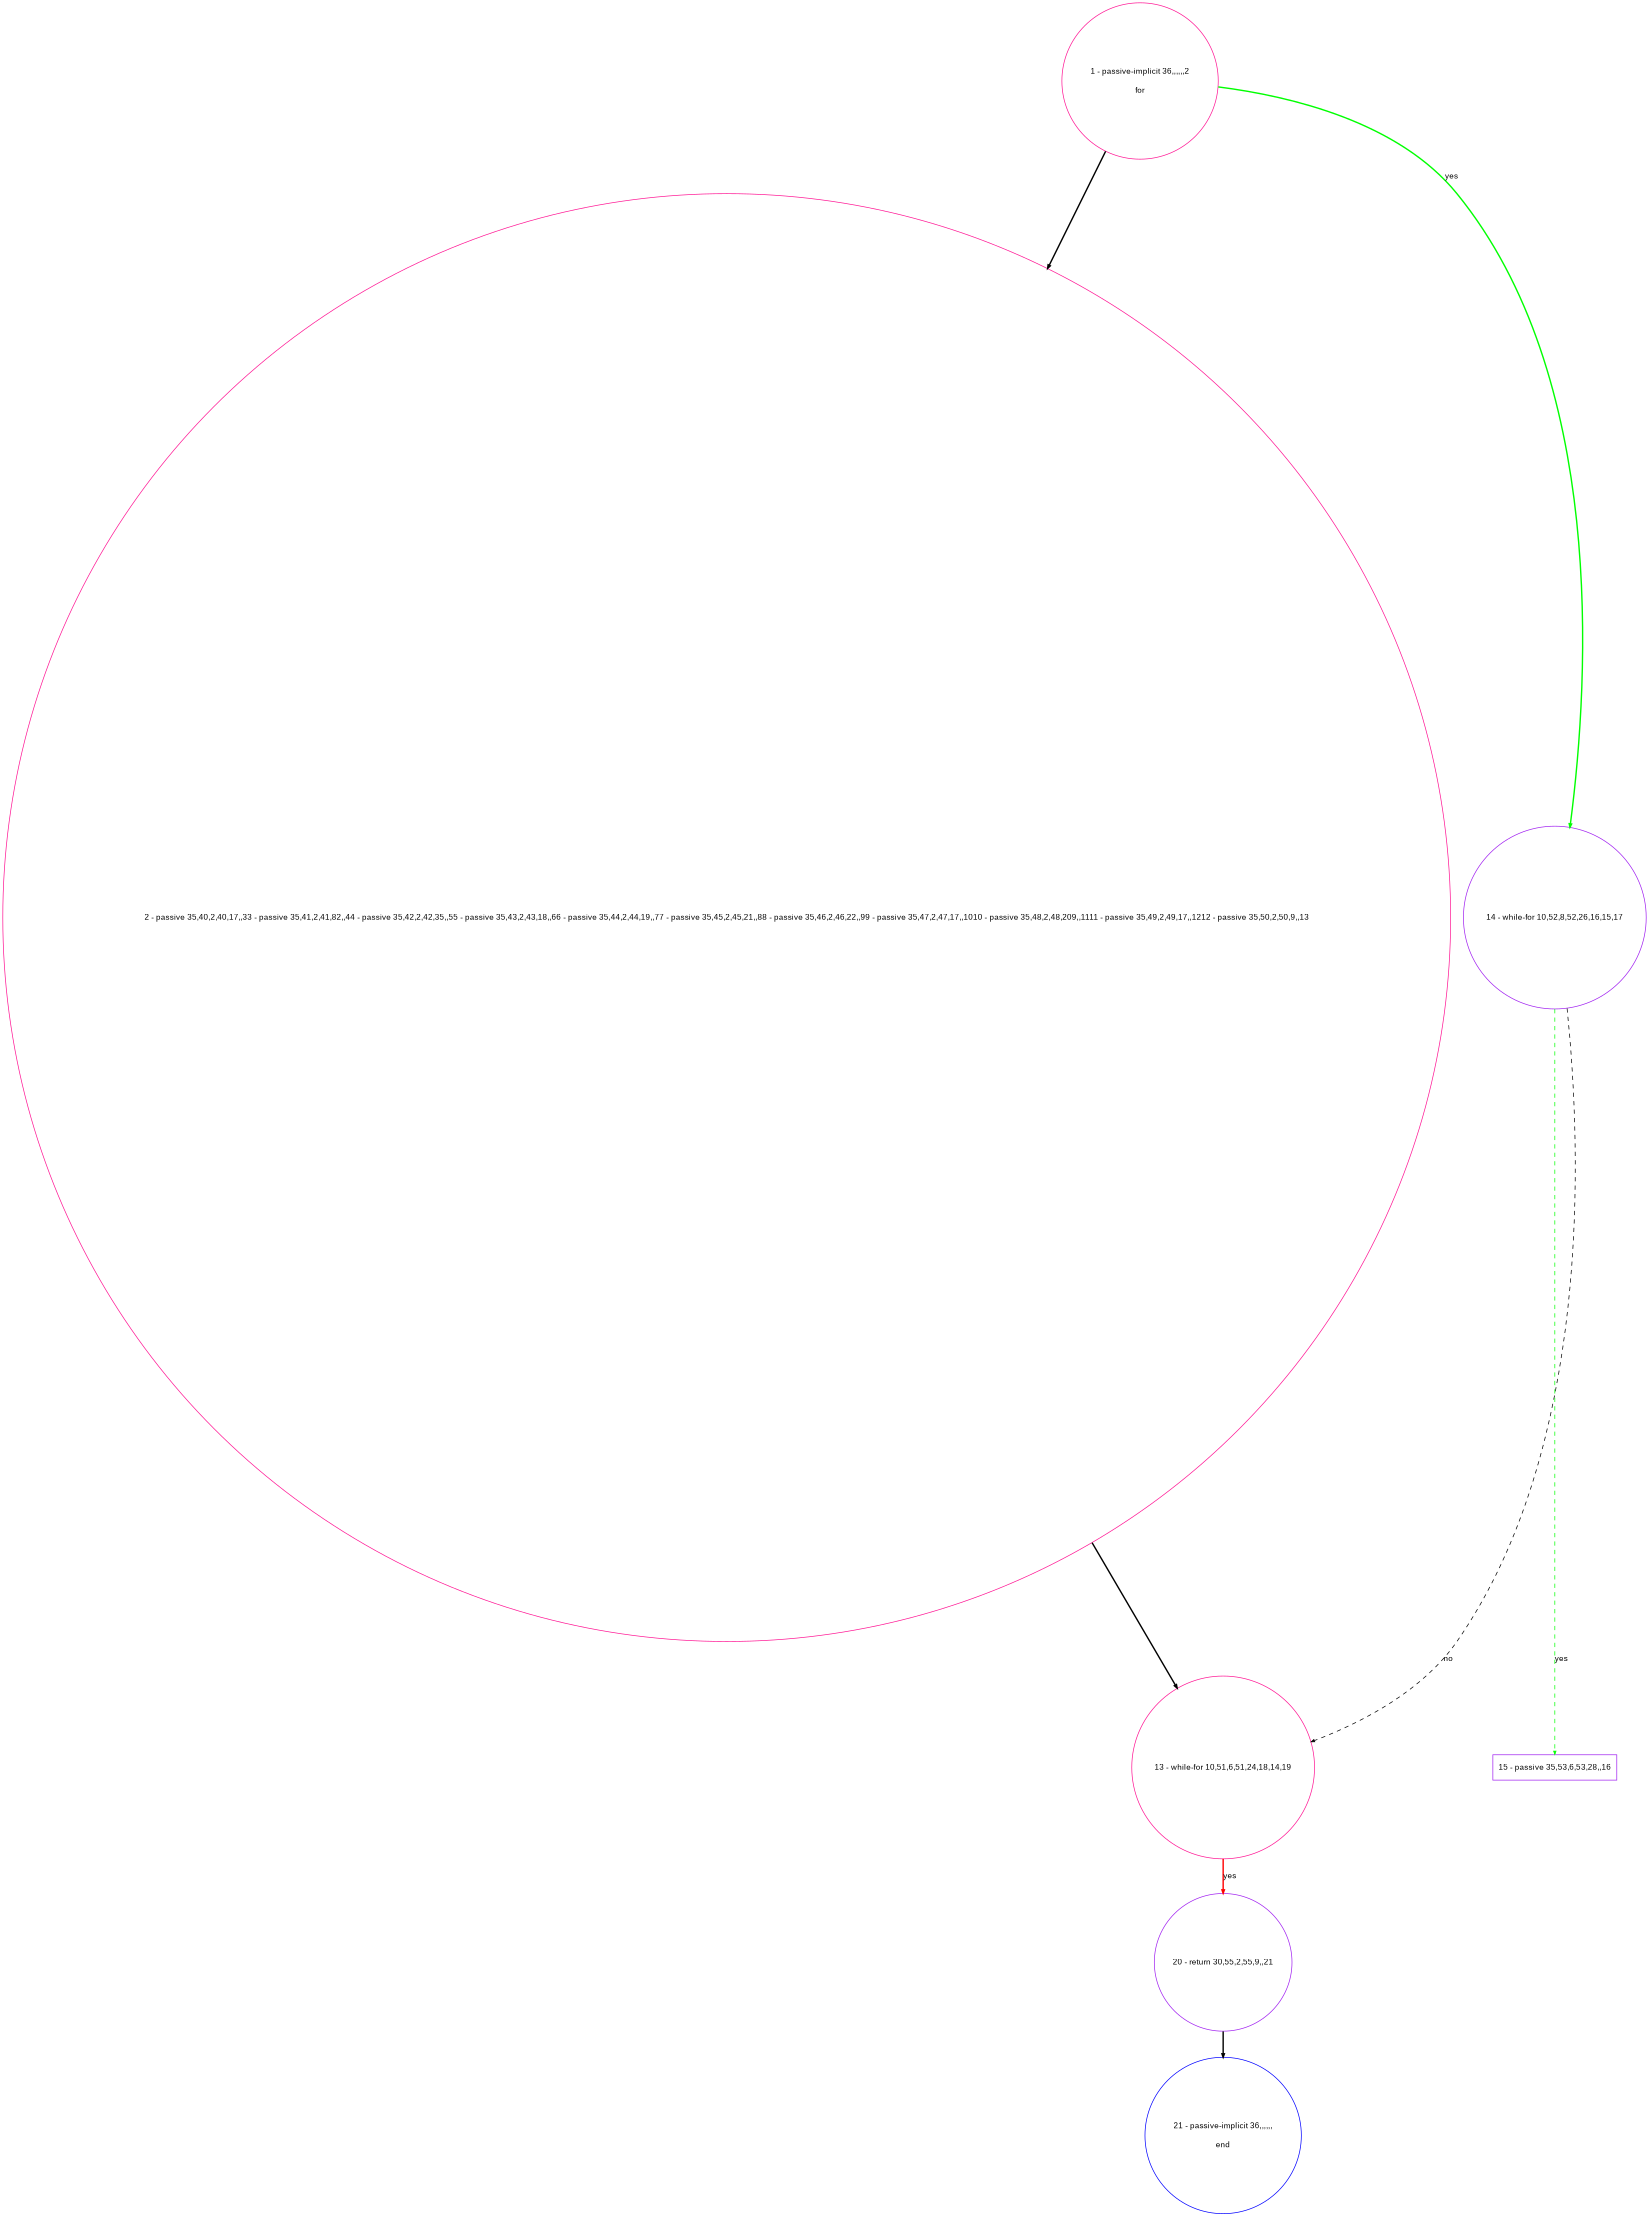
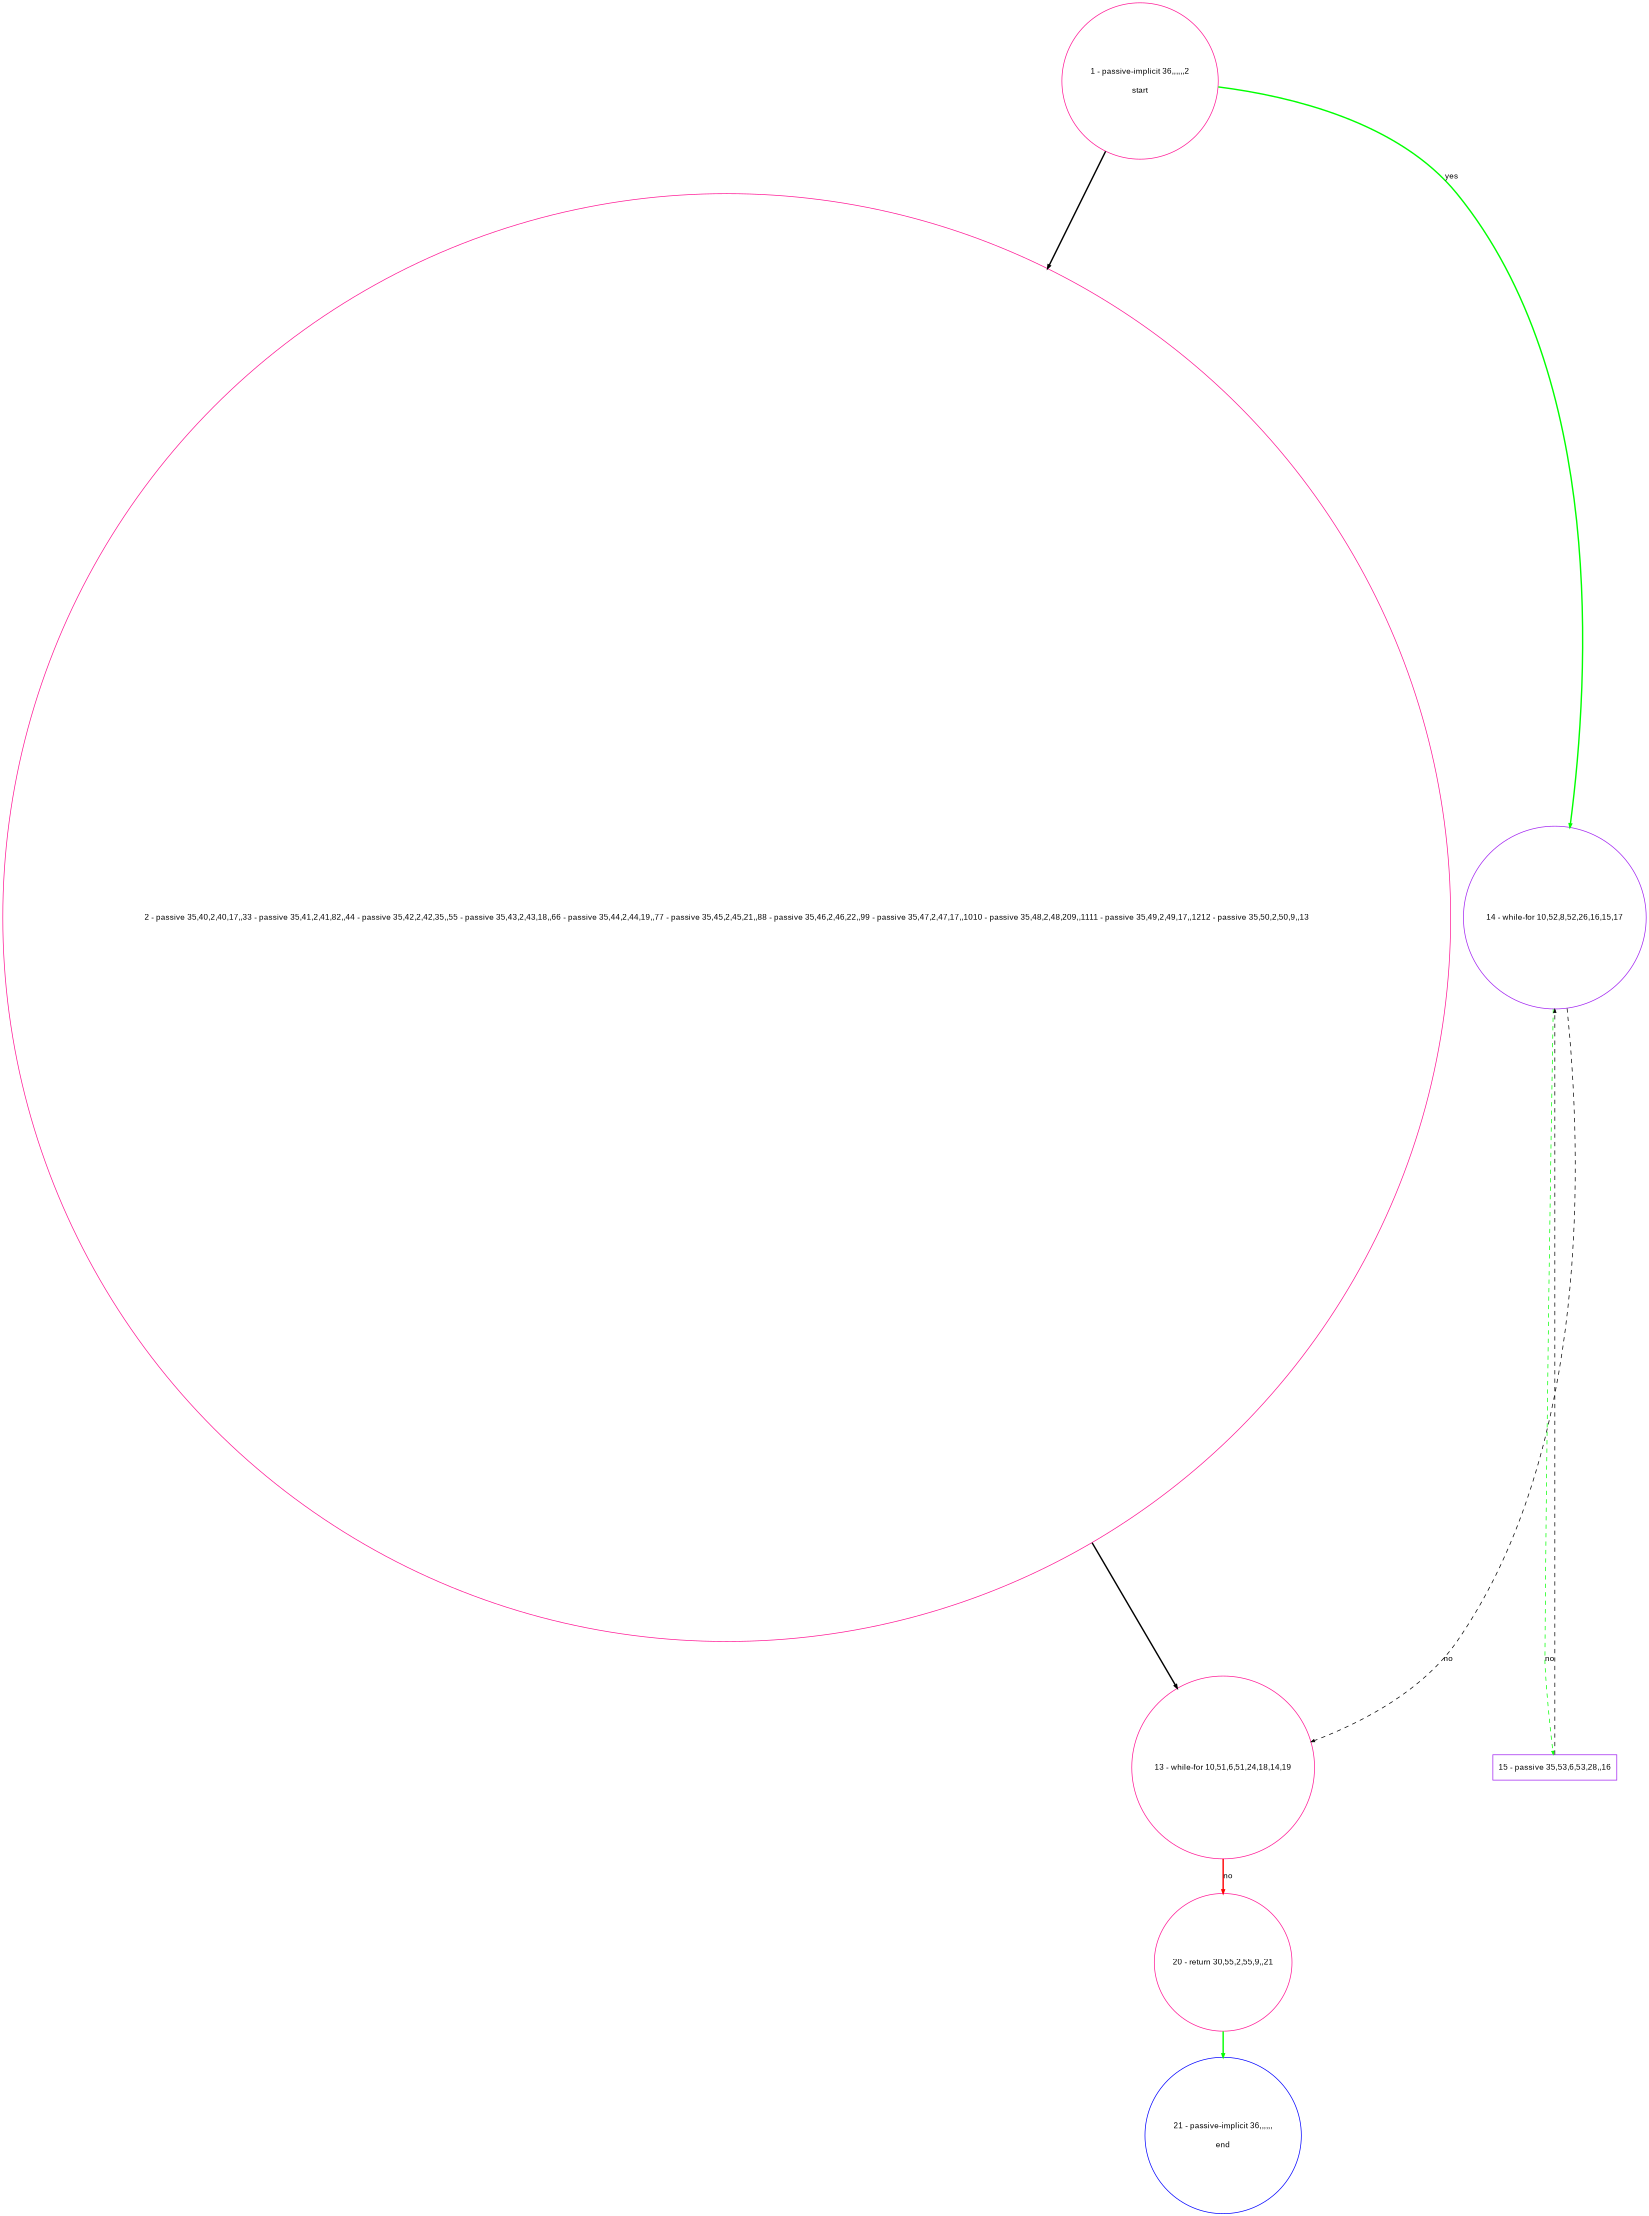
(1140, 81) -> (1140, 81)
none -> (1555, 1365)
(1561, 1659) -> (1550, 1659)
(1230, 1876) -> (1228, 1876)
(1223, 1962) -> (1223, 1962)
(1223, 2043) -> (1223, 2043)
